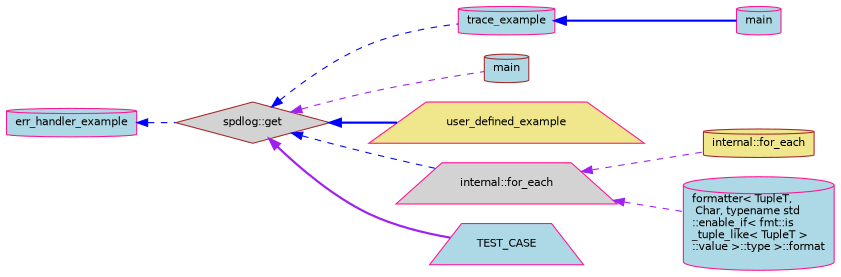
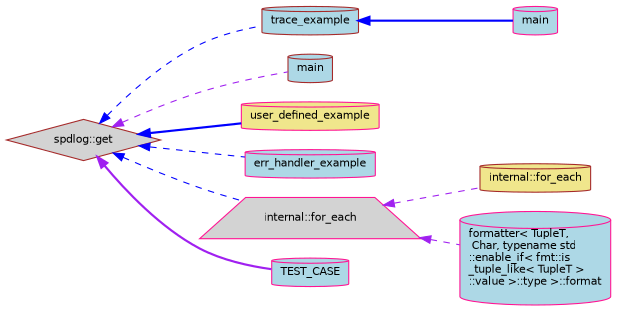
(507, 21) -> (310, 21)
(162, 123) -> (198, 152)
(507, 123) -> (310, 116)
(507, 244) -> (310, 272)
